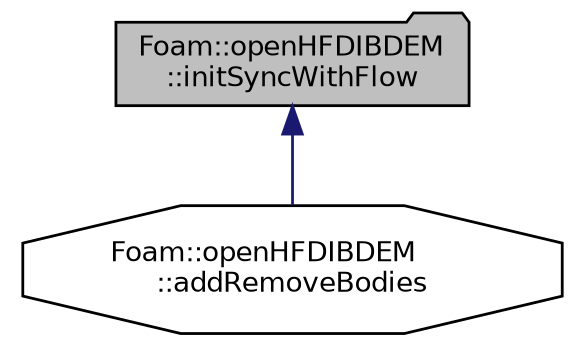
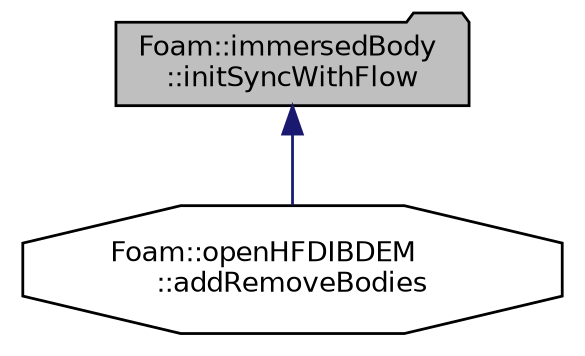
(293, 64) -> (293, 64)
